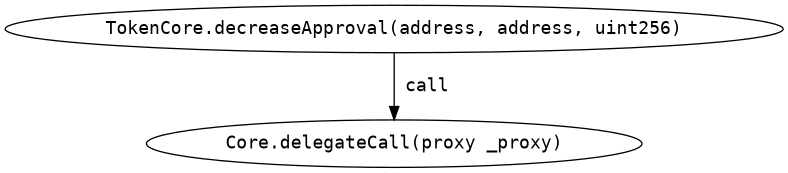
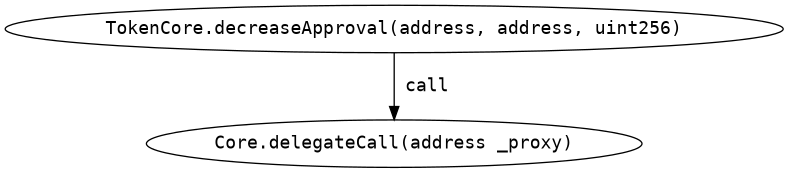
(394, 144) -> (394, 144)
